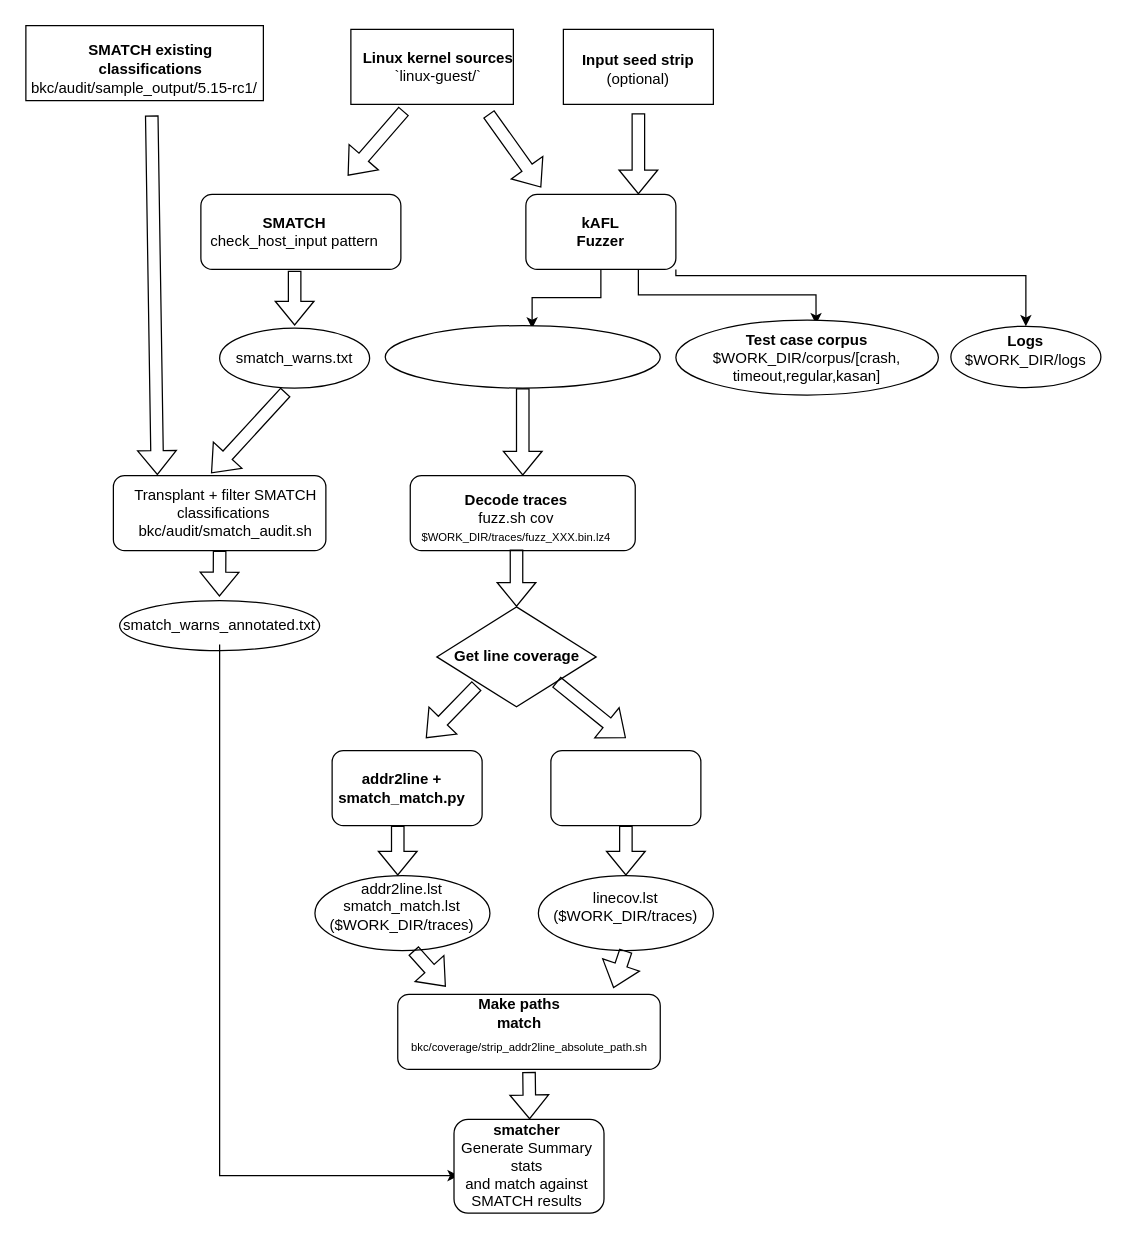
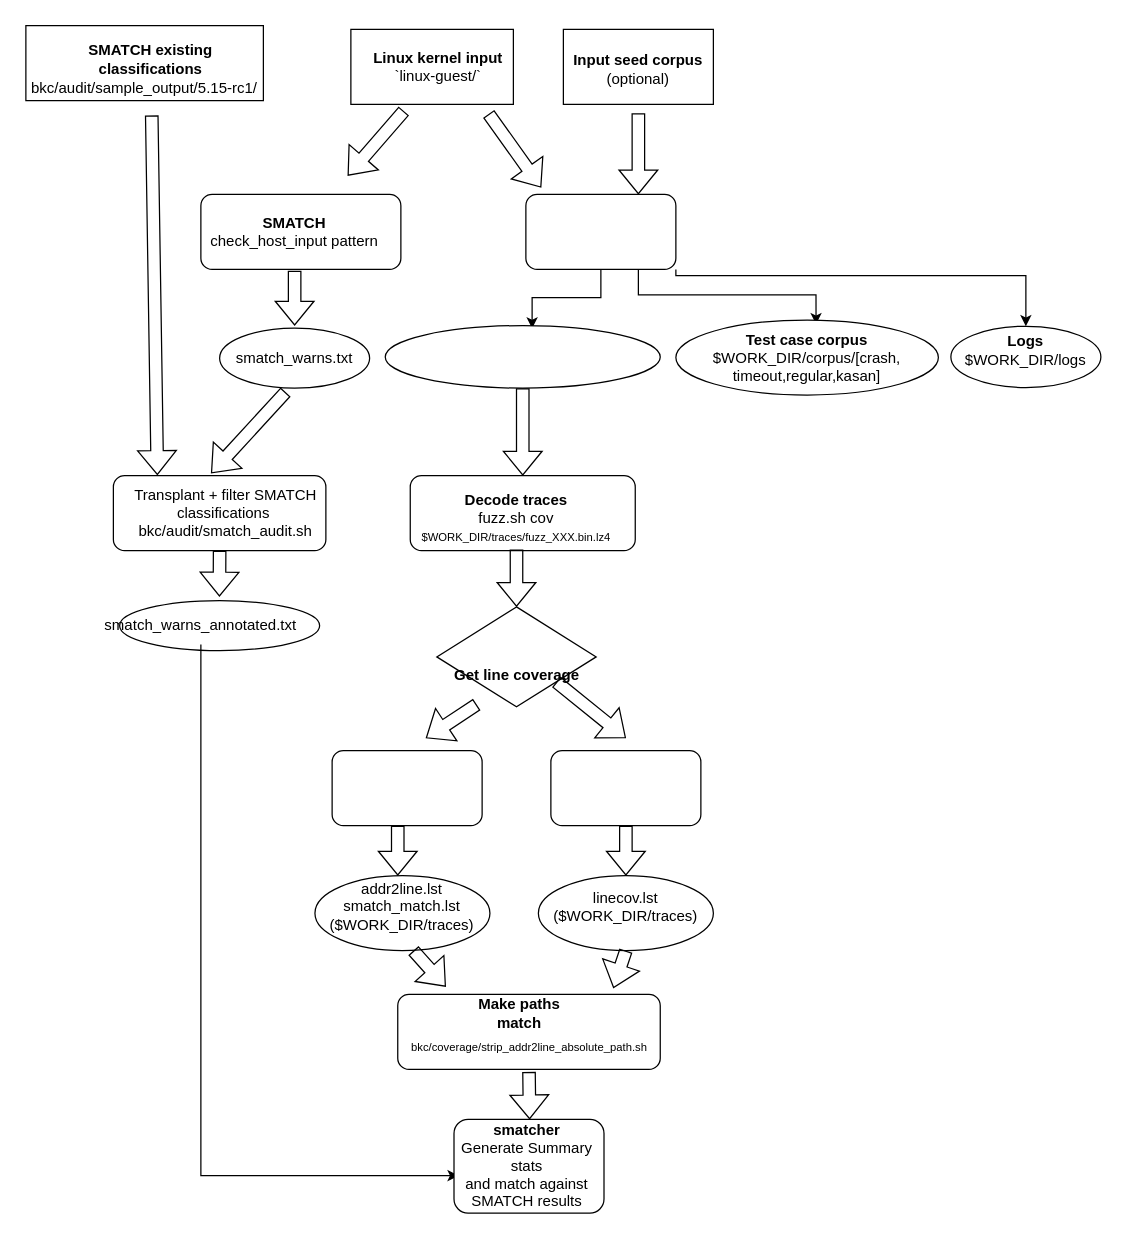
(438, 67) -> (438, 67)
(638, 69) -> (638, 69)
(601, 232) -> none
(219, 626) -> (201, 626)
(516, 657) -> (516, 676)
(402, 788) -> none
